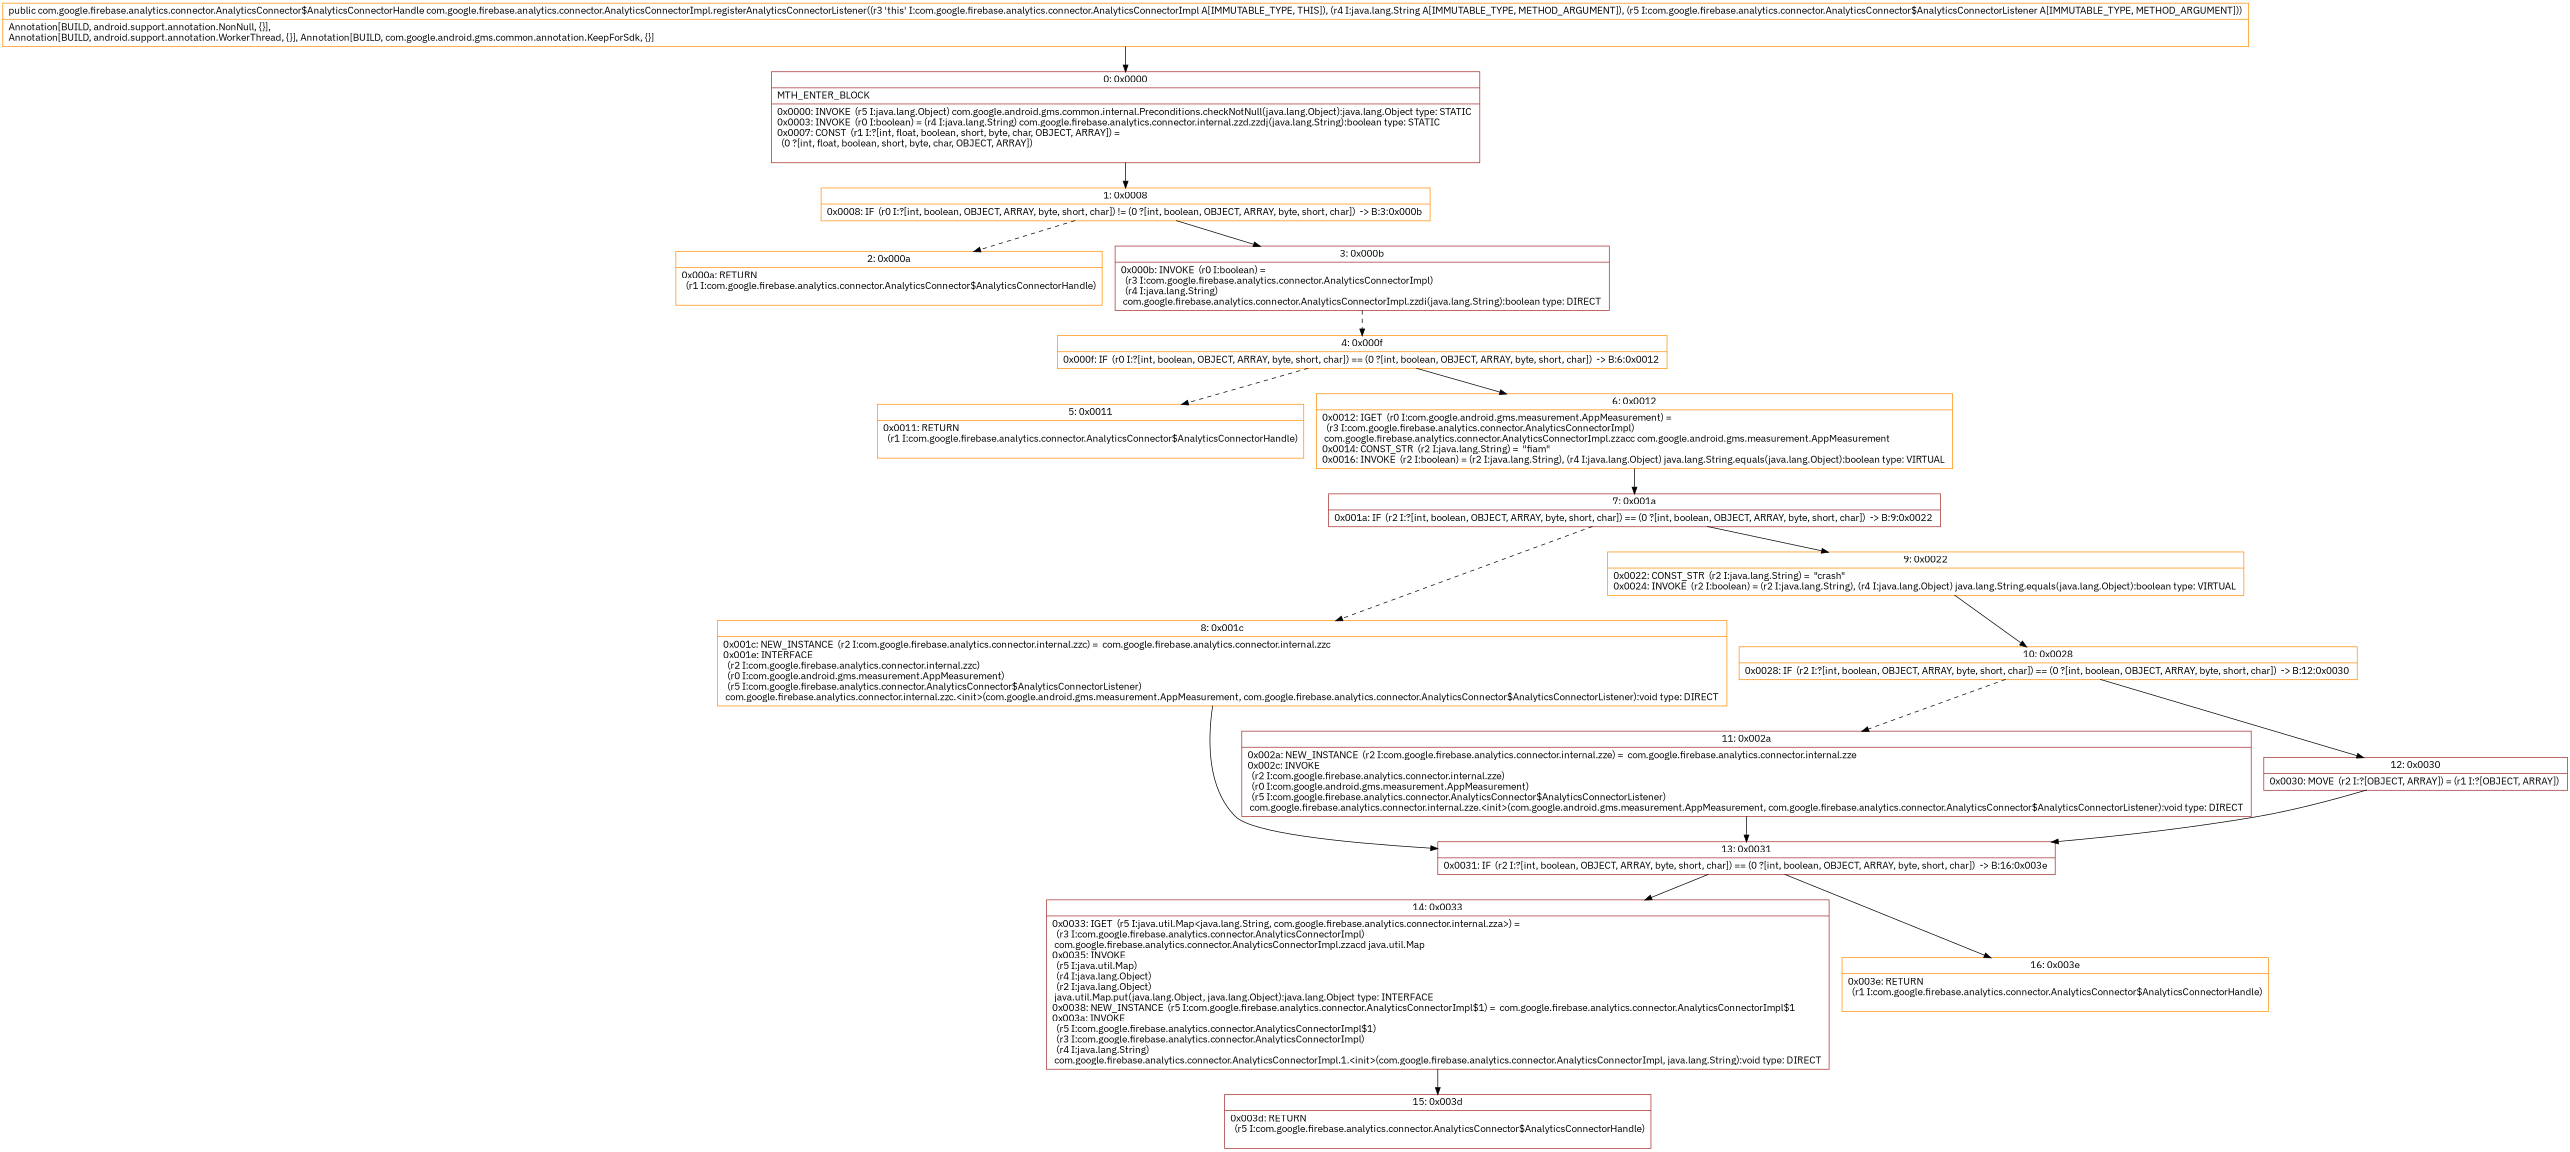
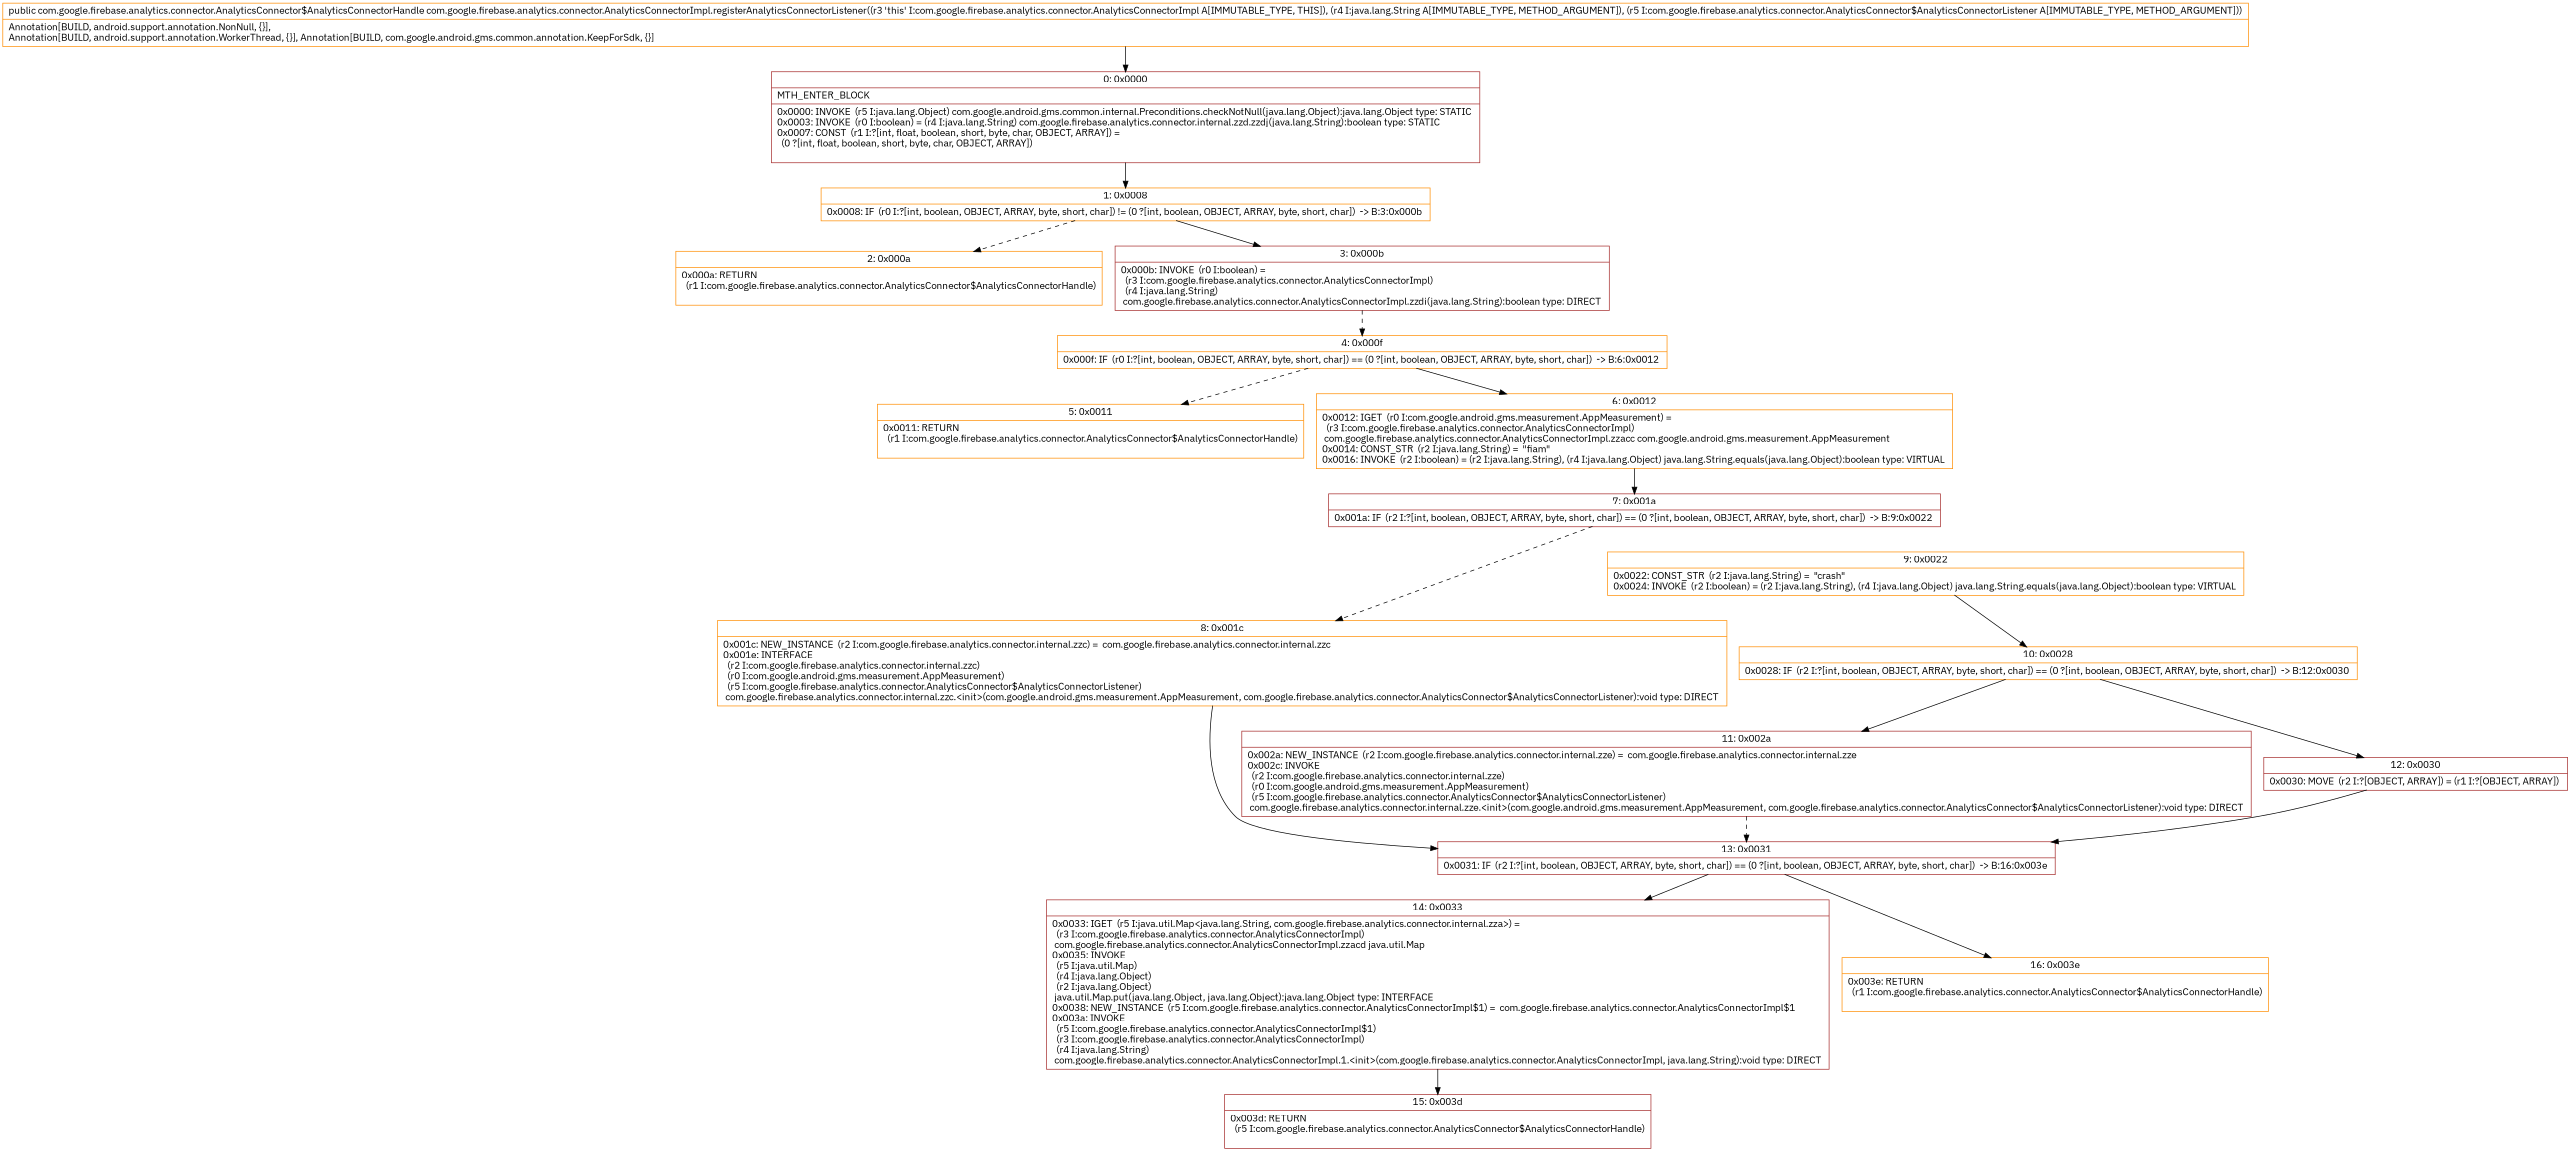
(1764, 539) -> none
(1937, 704) -> (1937, 704)
(1746, 826) -> (1746, 826)
